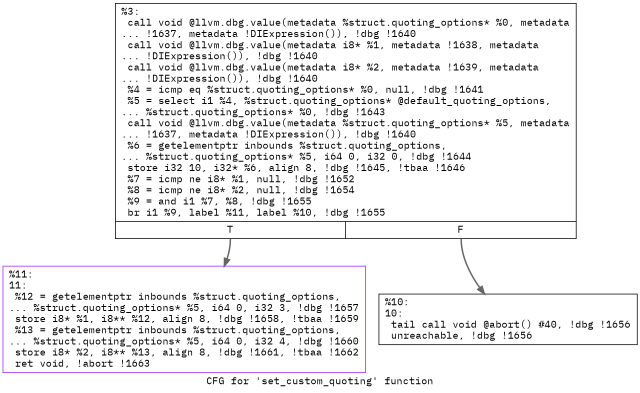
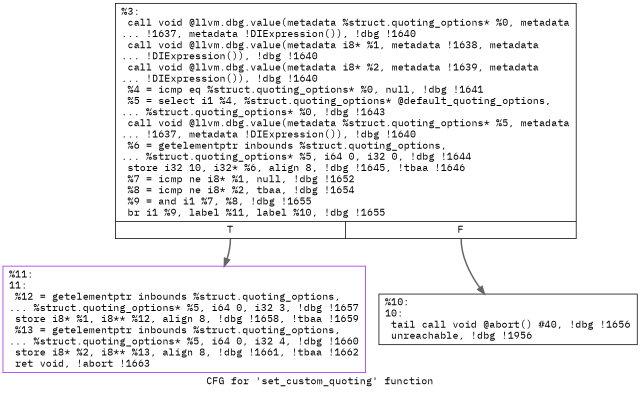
(238, 190) -> (238, 190)
(459, 336) -> (459, 336)
